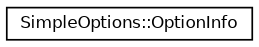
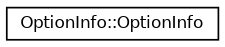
(130, 24) -> (113, 24)
